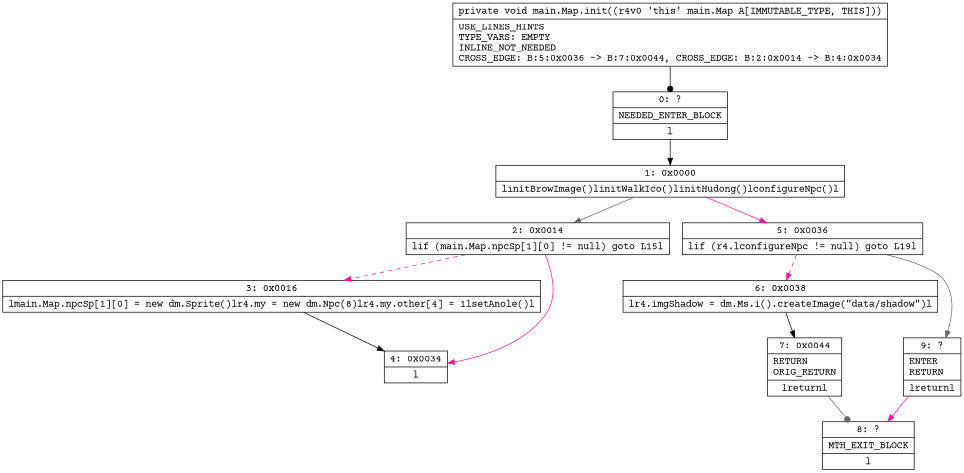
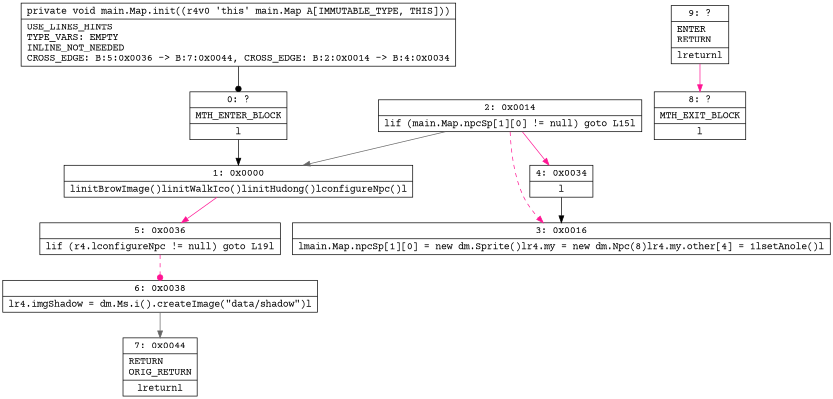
(670, 115) -> (238, 115)
(607, 209) -> (378, 148)
(793, 264) -> (160, 265)
(940, 276) -> none
(789, 322) -> (160, 322)
(341, 330) -> (561, 206)
(837, 407) -> none
